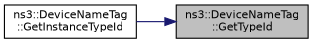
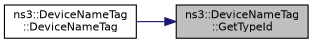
(70, 22) -> (70, 22)
